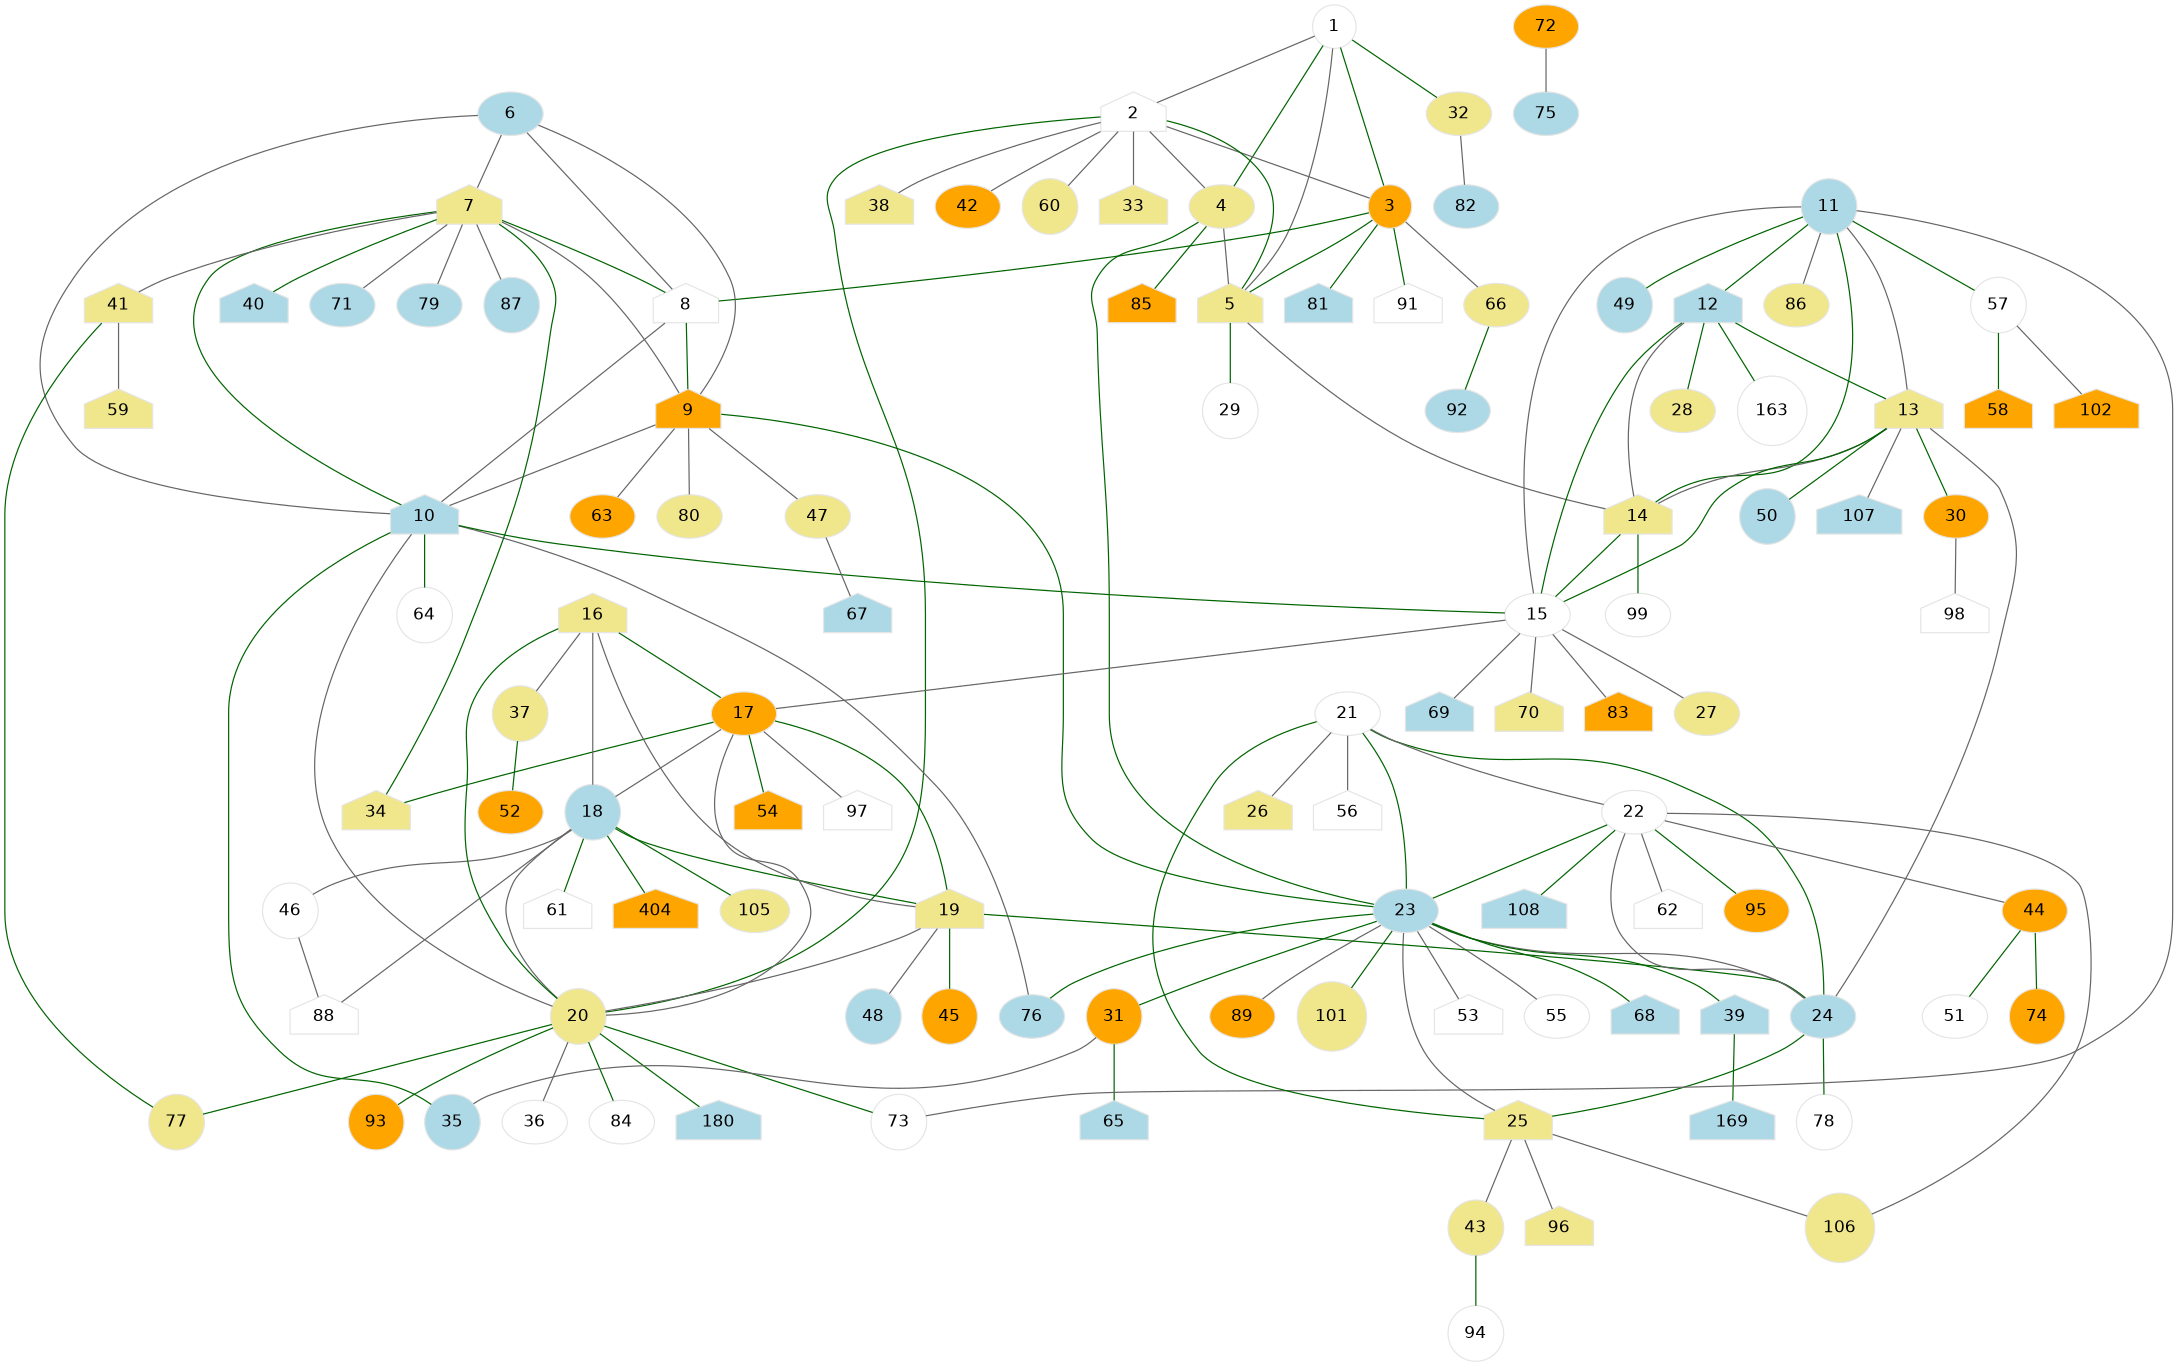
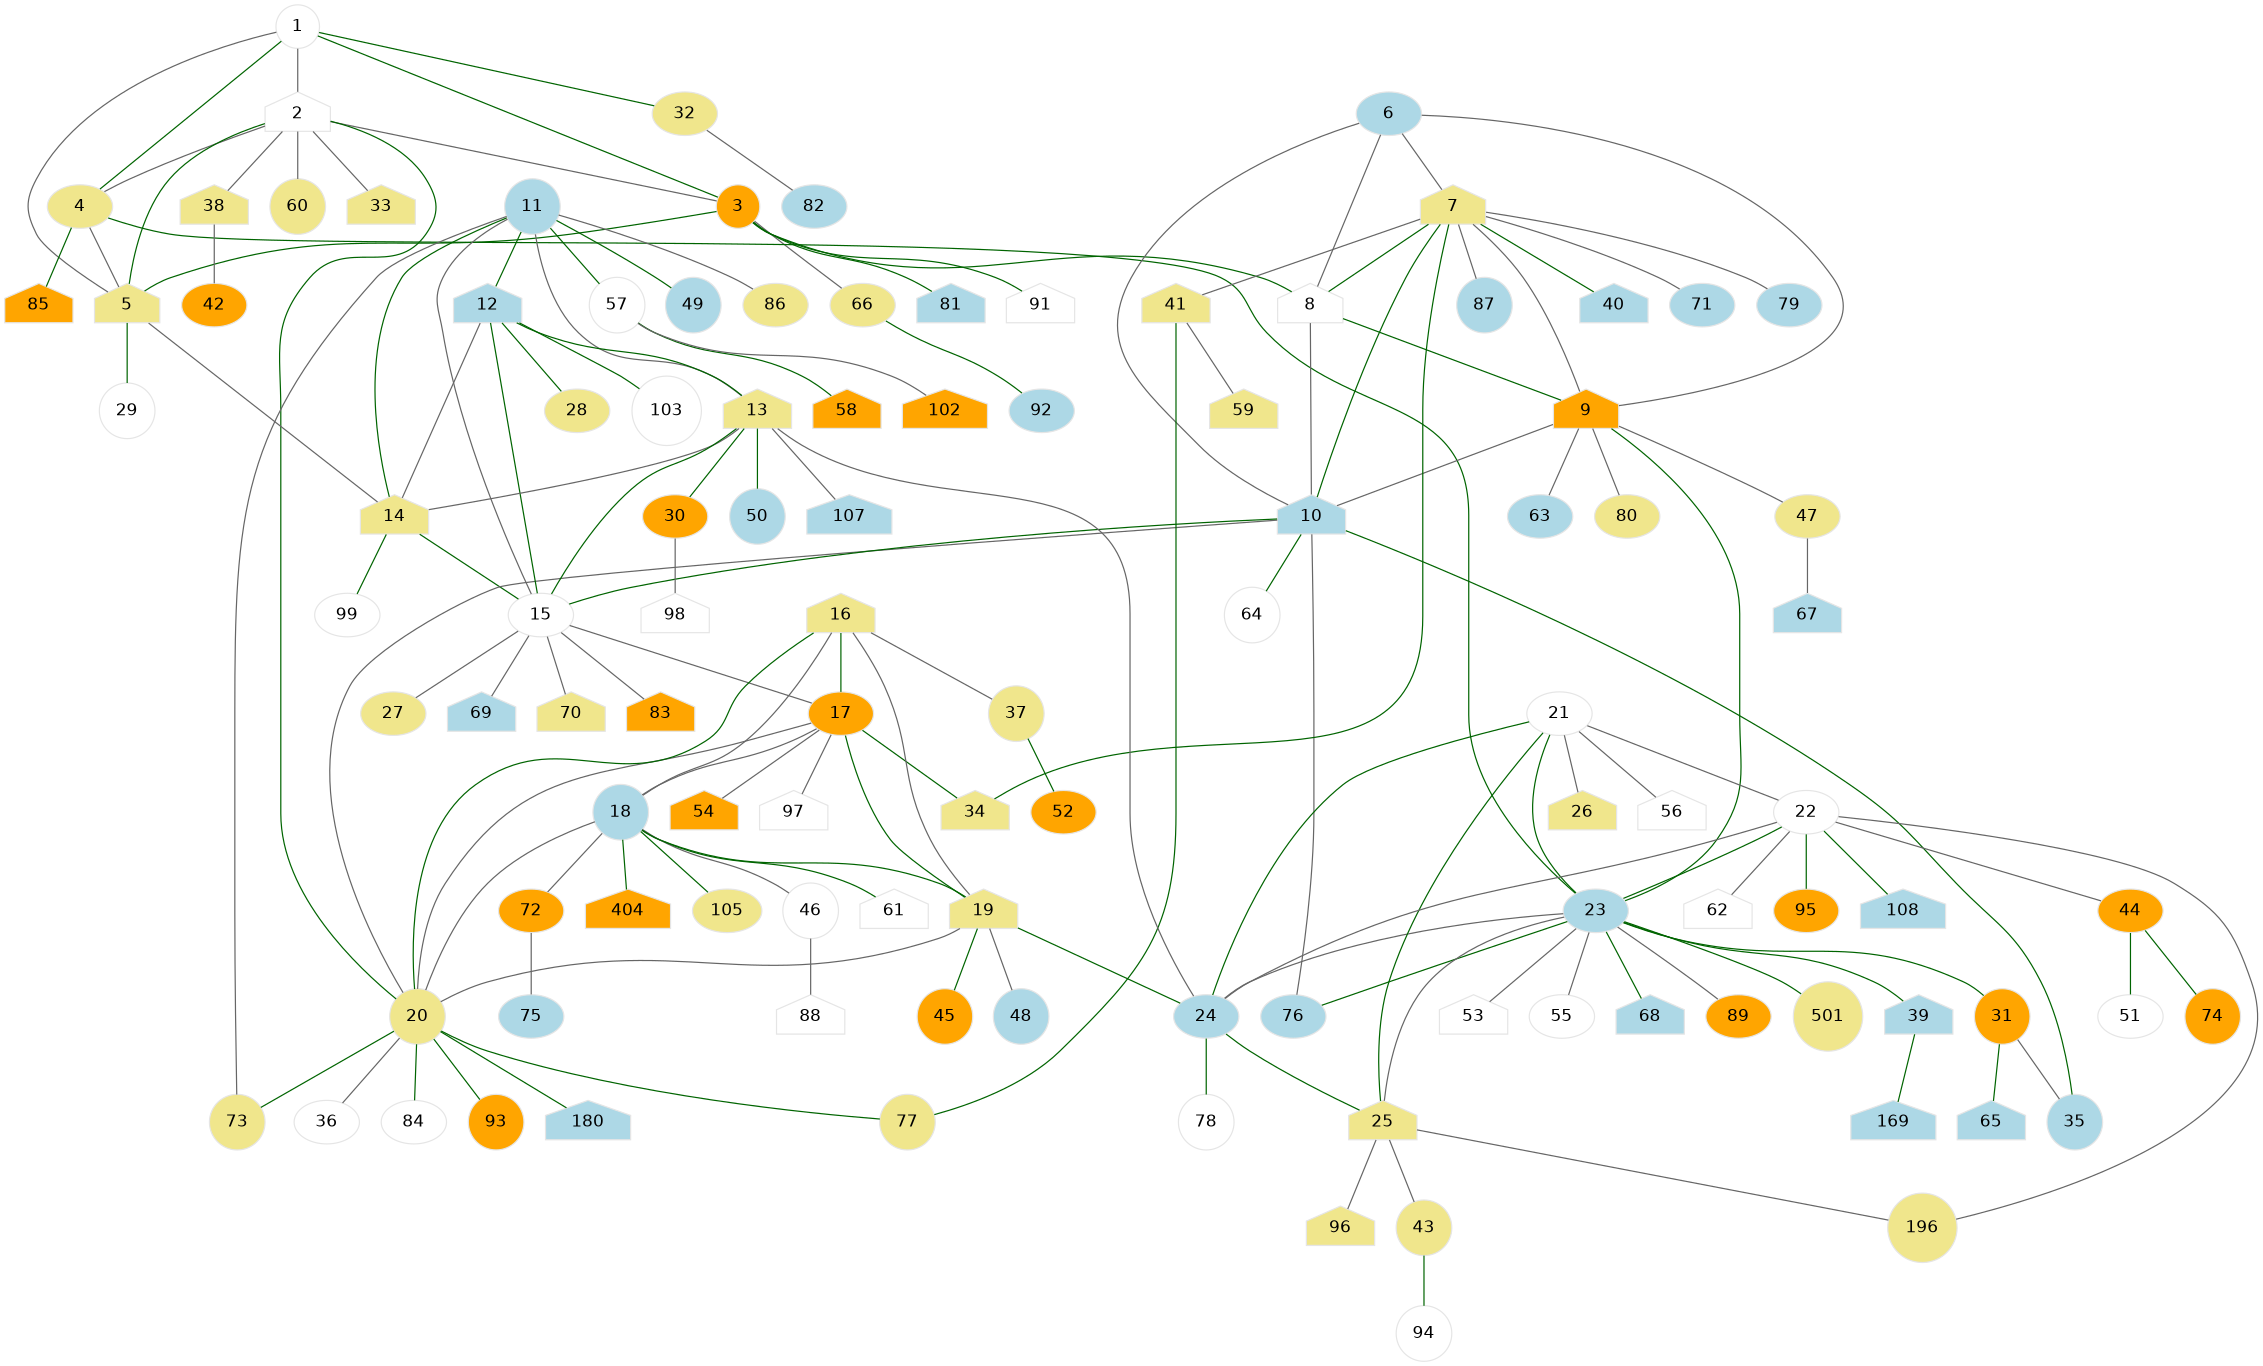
(1045, 160) -> (214, 254)
(1772, 411) -> (667, 411)
(602, 516) -> (1540, 516)
(756, 764) -> (771, 764)
(456, 916) -> (575, 863)
(1332, 1016) -> (1828, 1016)
(899, 1122) -> (237, 1122)
(1840, 1228) -> (1922, 1228)
